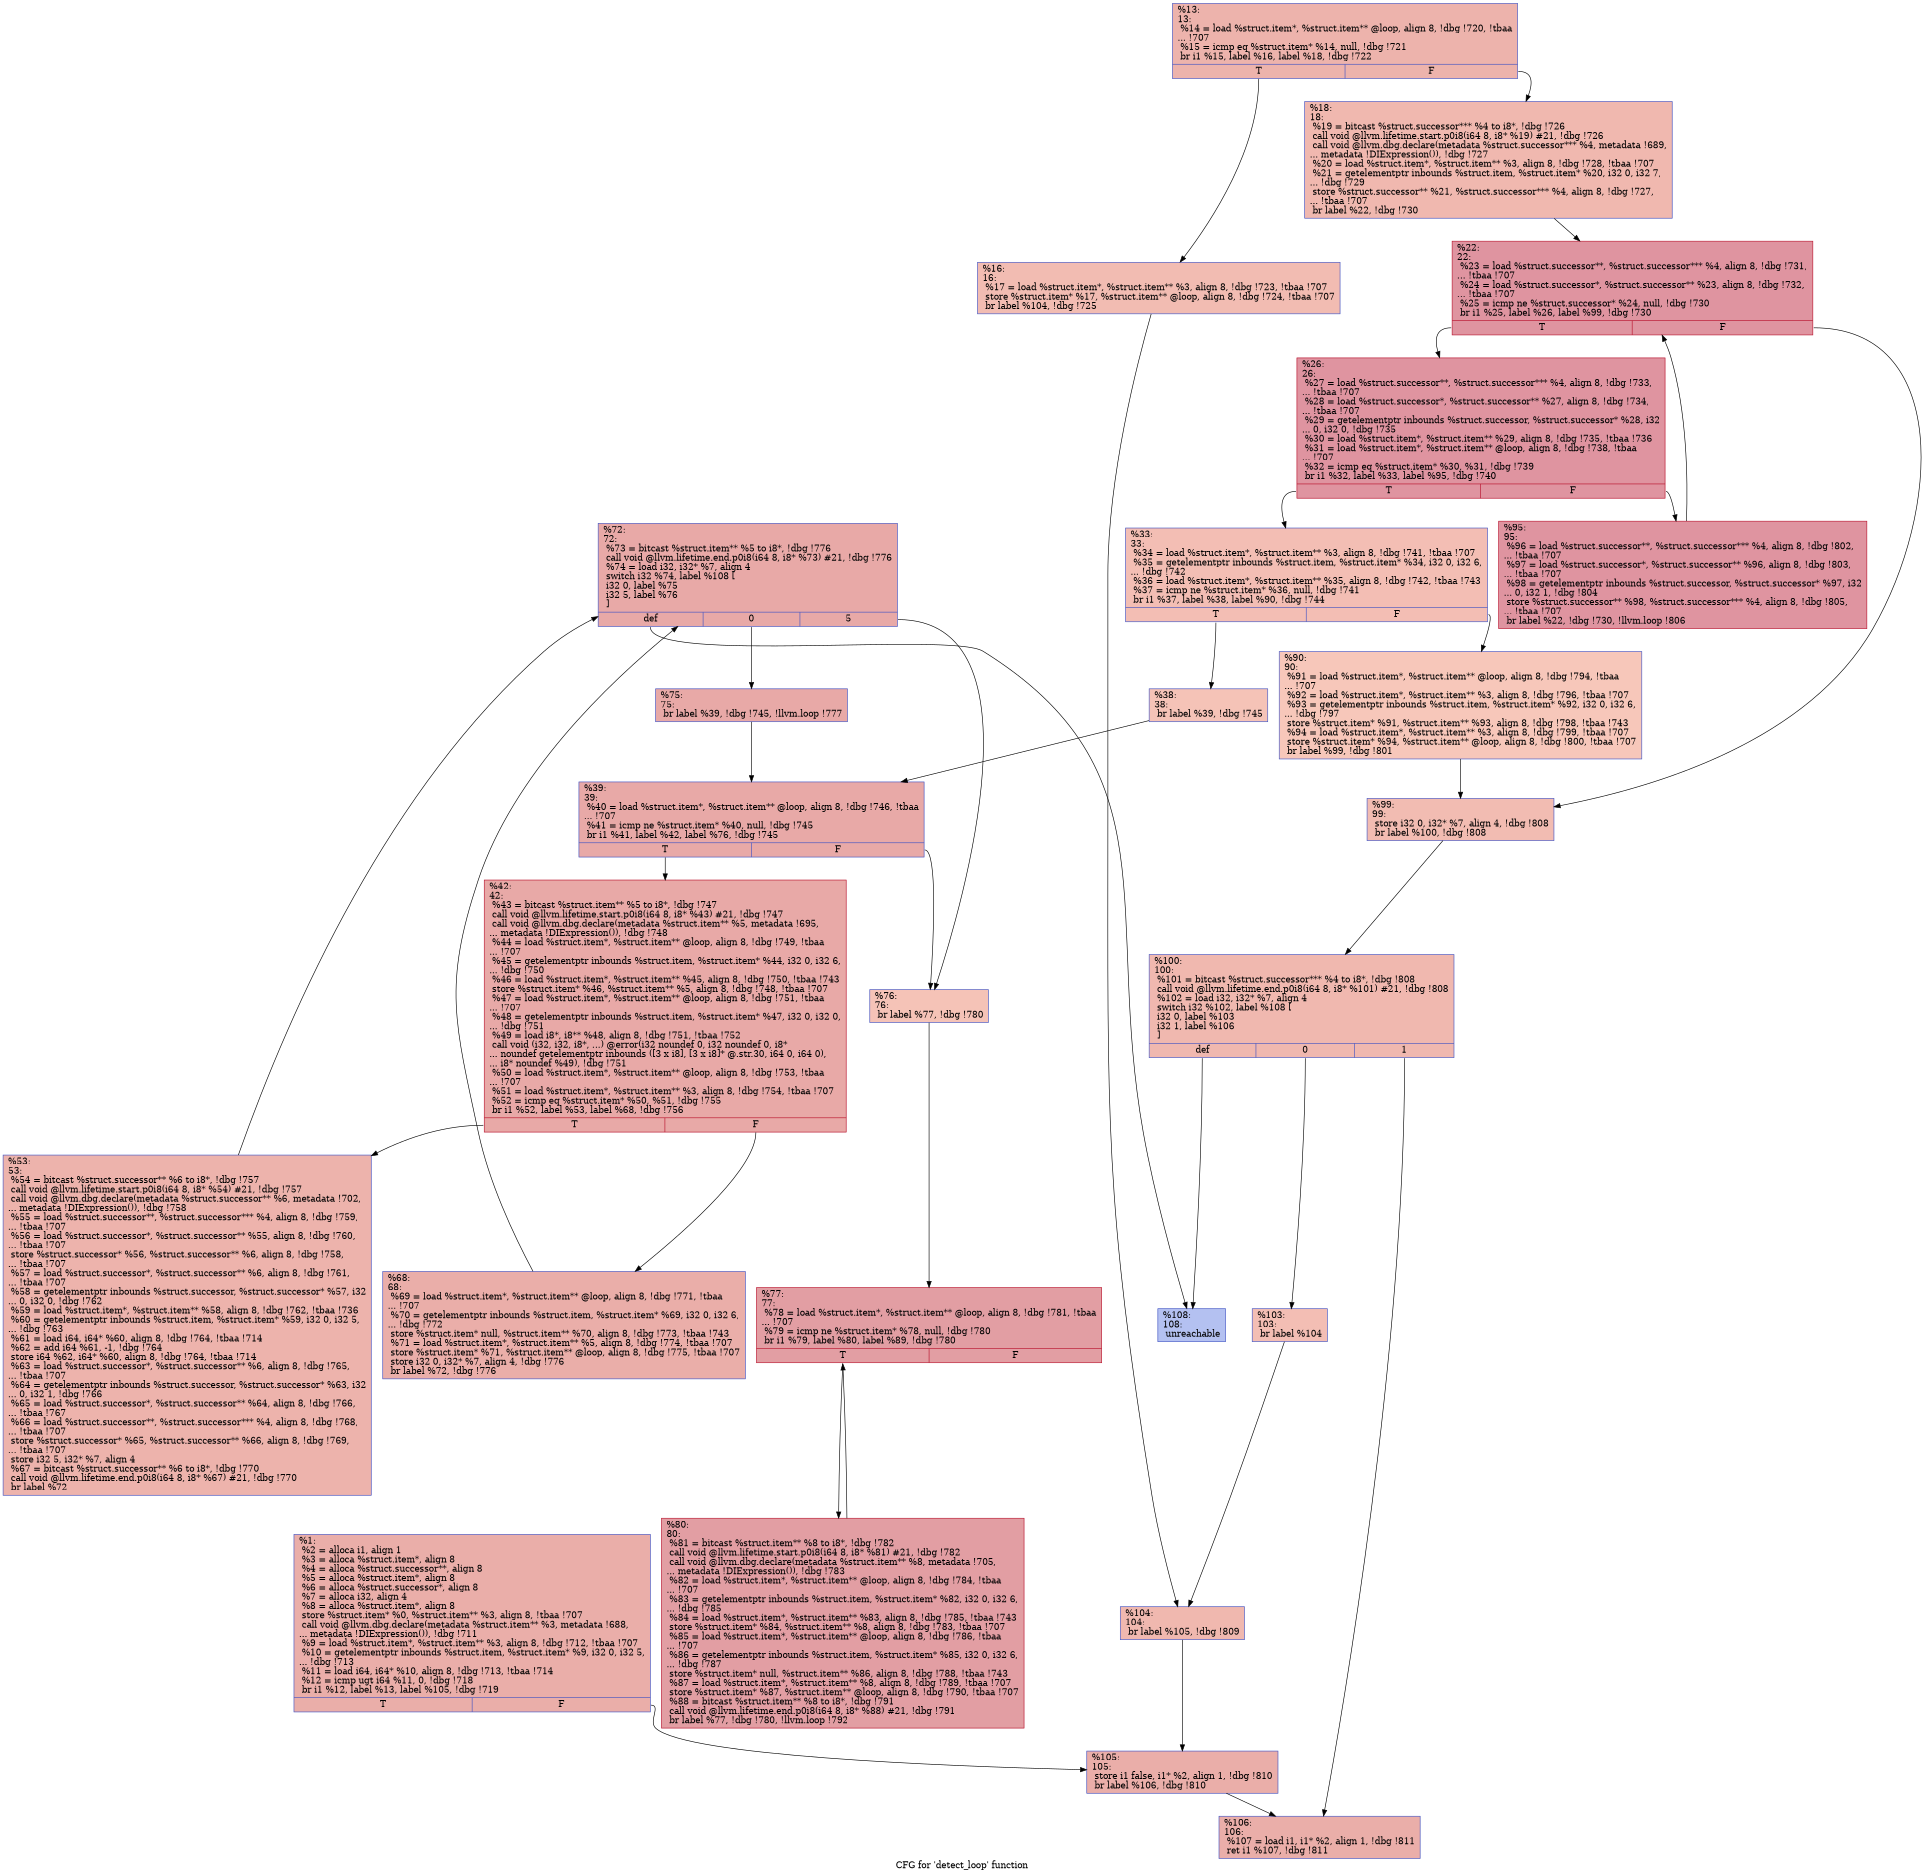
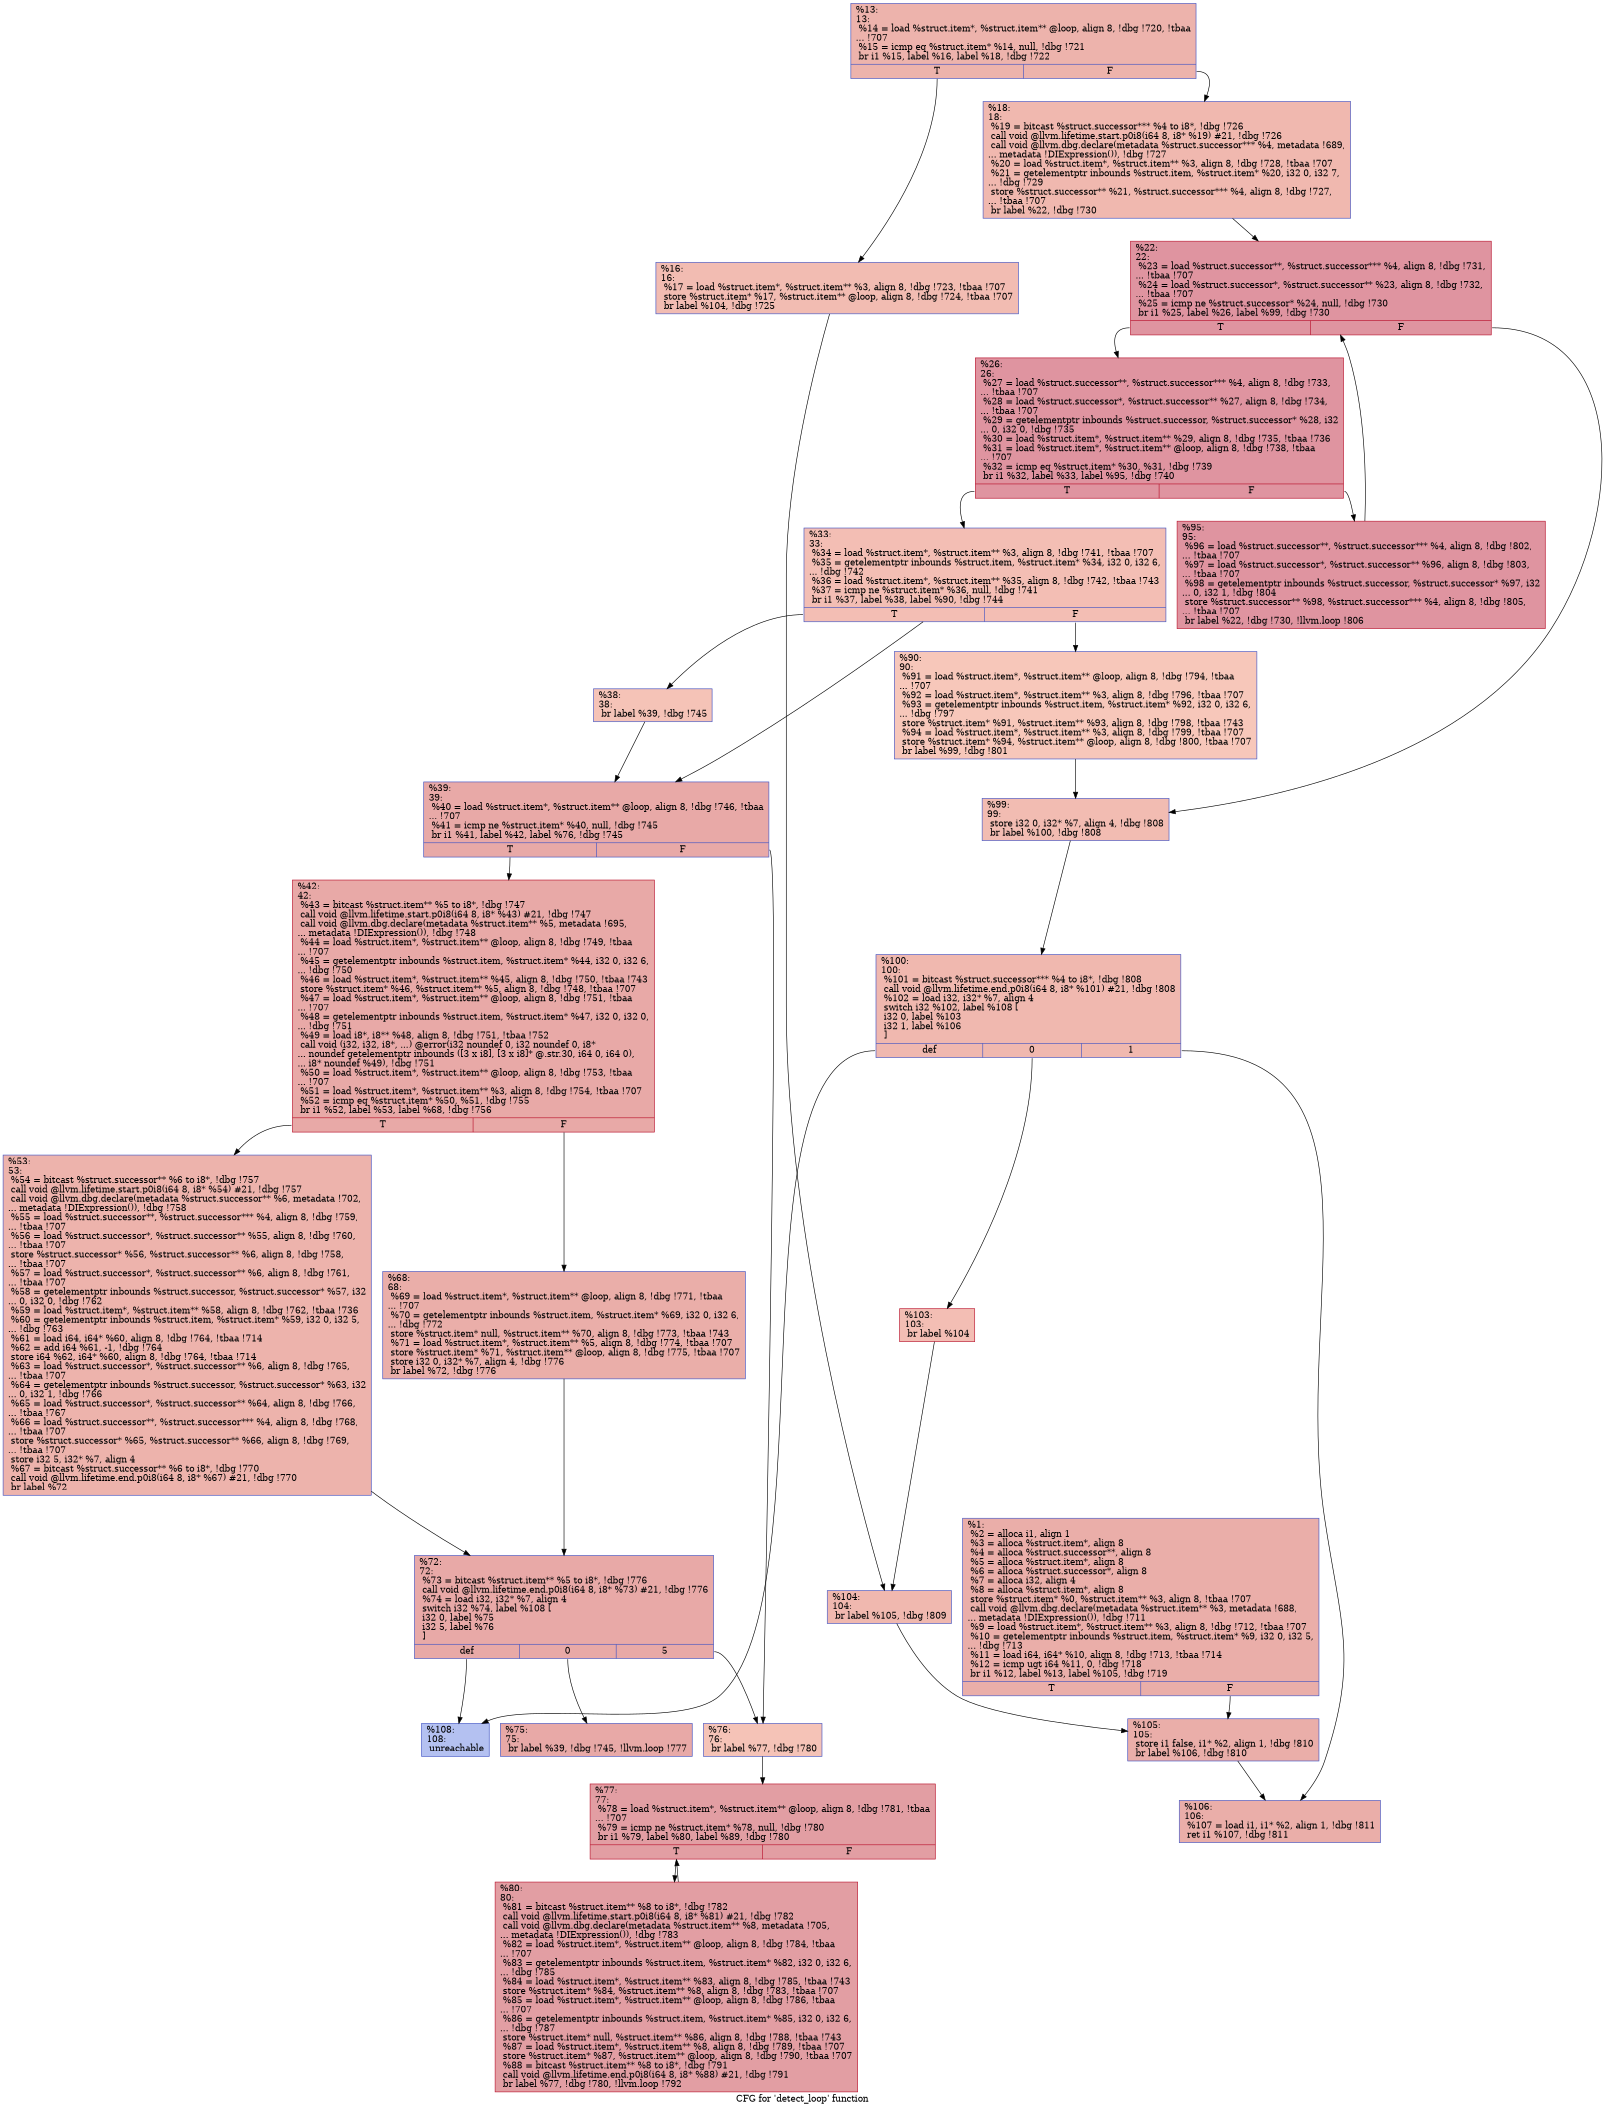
(752, 749) -> (805, 704)
(1290, 1325) -> (937, 1325)
